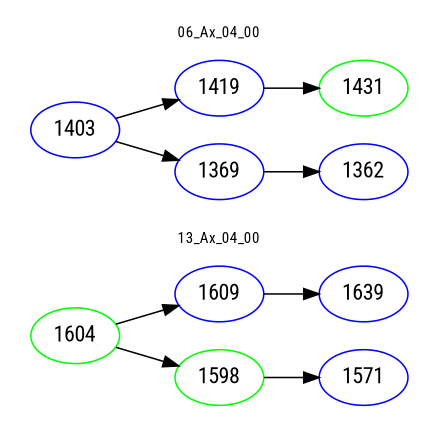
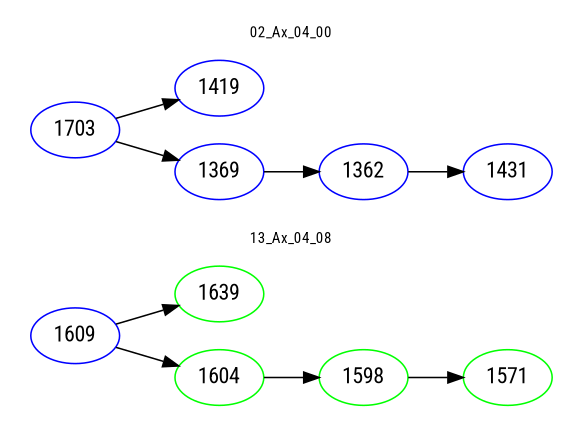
(219, 33) -> (291, 33)
(284, 88) -> (428, 172)
(364, 88) -> (508, 172)
(75, 130) -> (75, 130)
(219, 239) -> (291, 239)
(364, 294) -> (219, 294)
(140, 317) -> (140, 354)
(364, 378) -> (508, 378)
